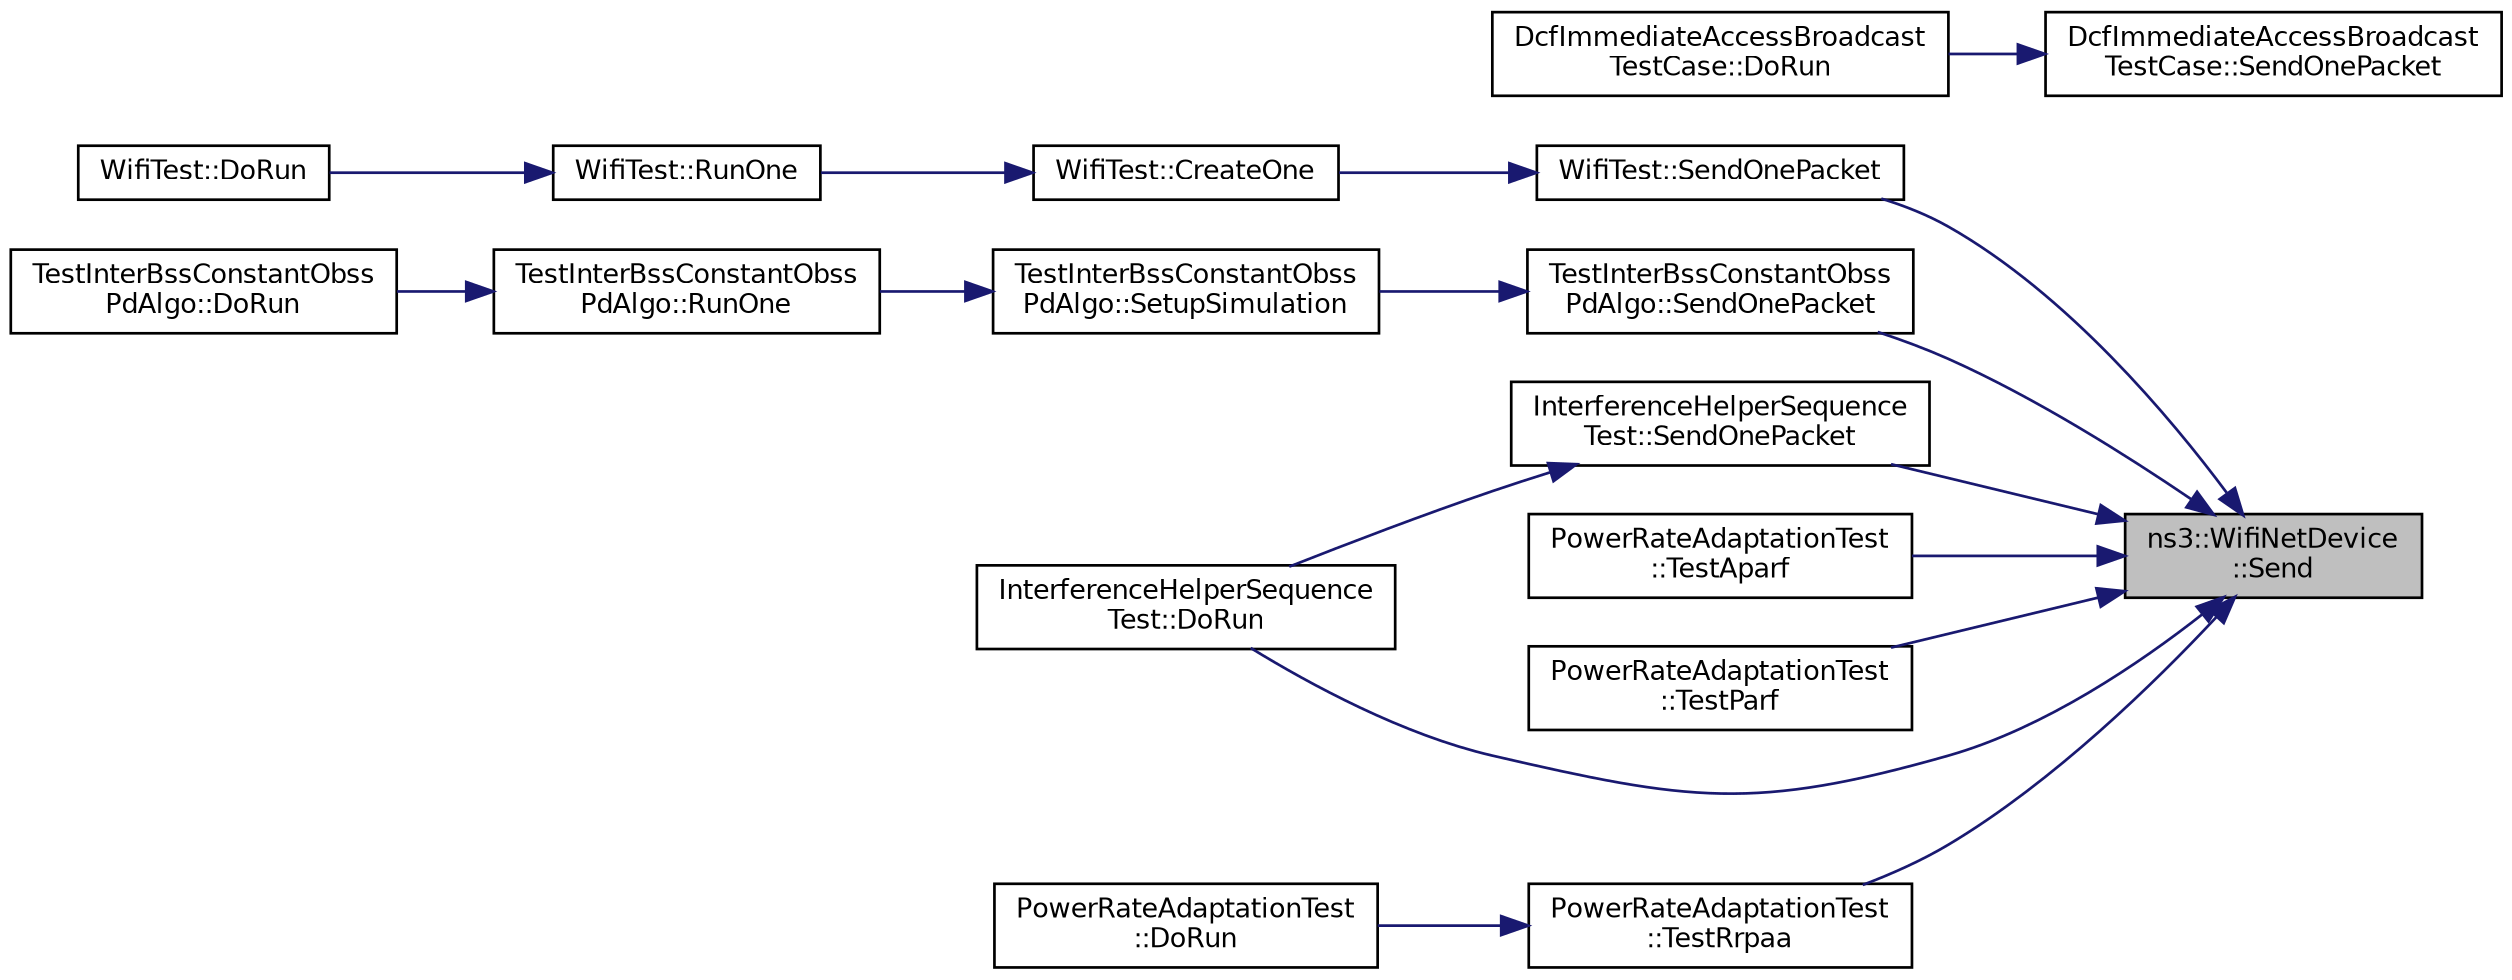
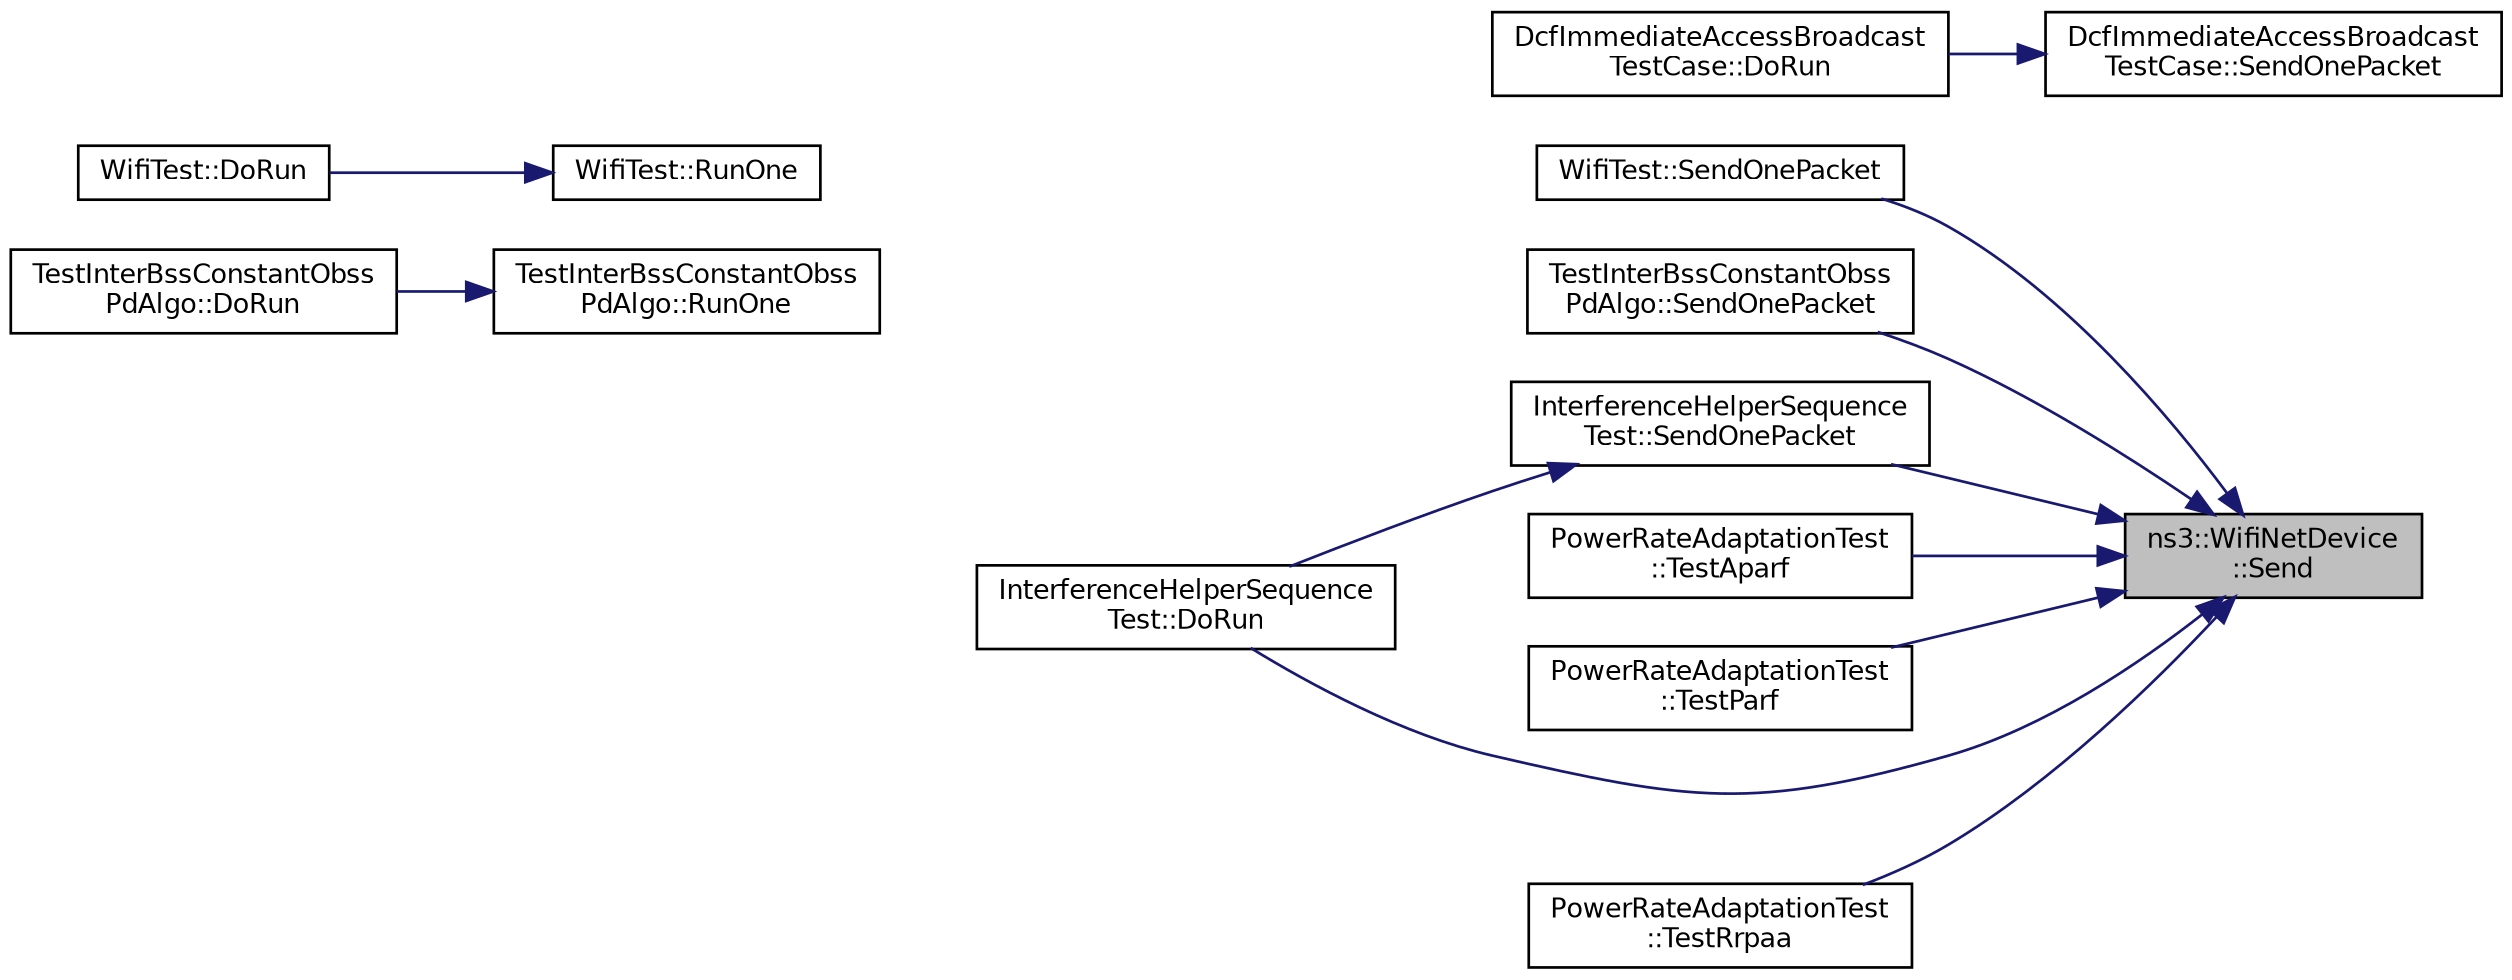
(1186, 173) -> none
(1186, 291) -> none
(1186, 926) -> none
